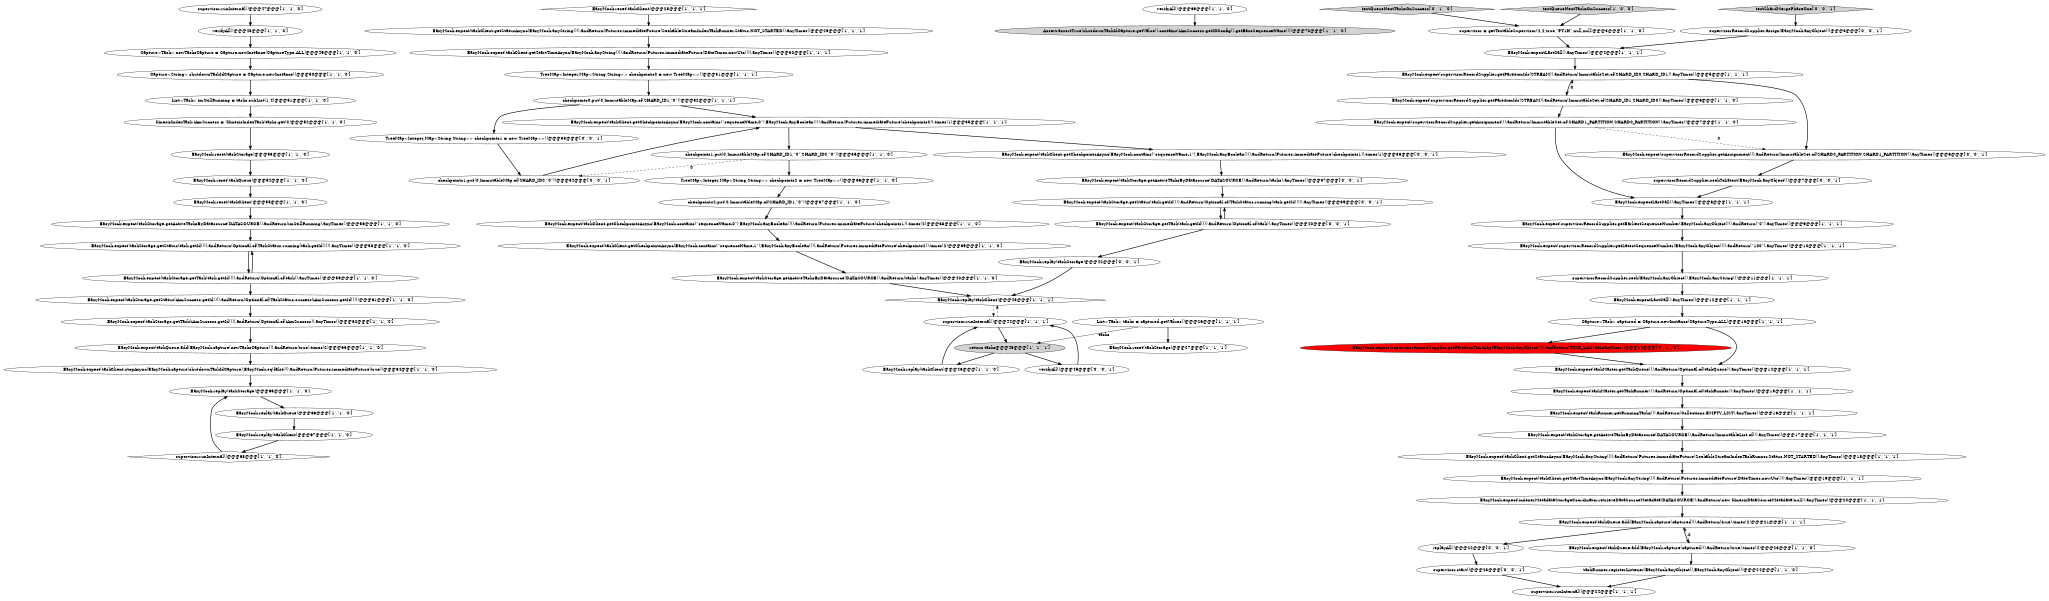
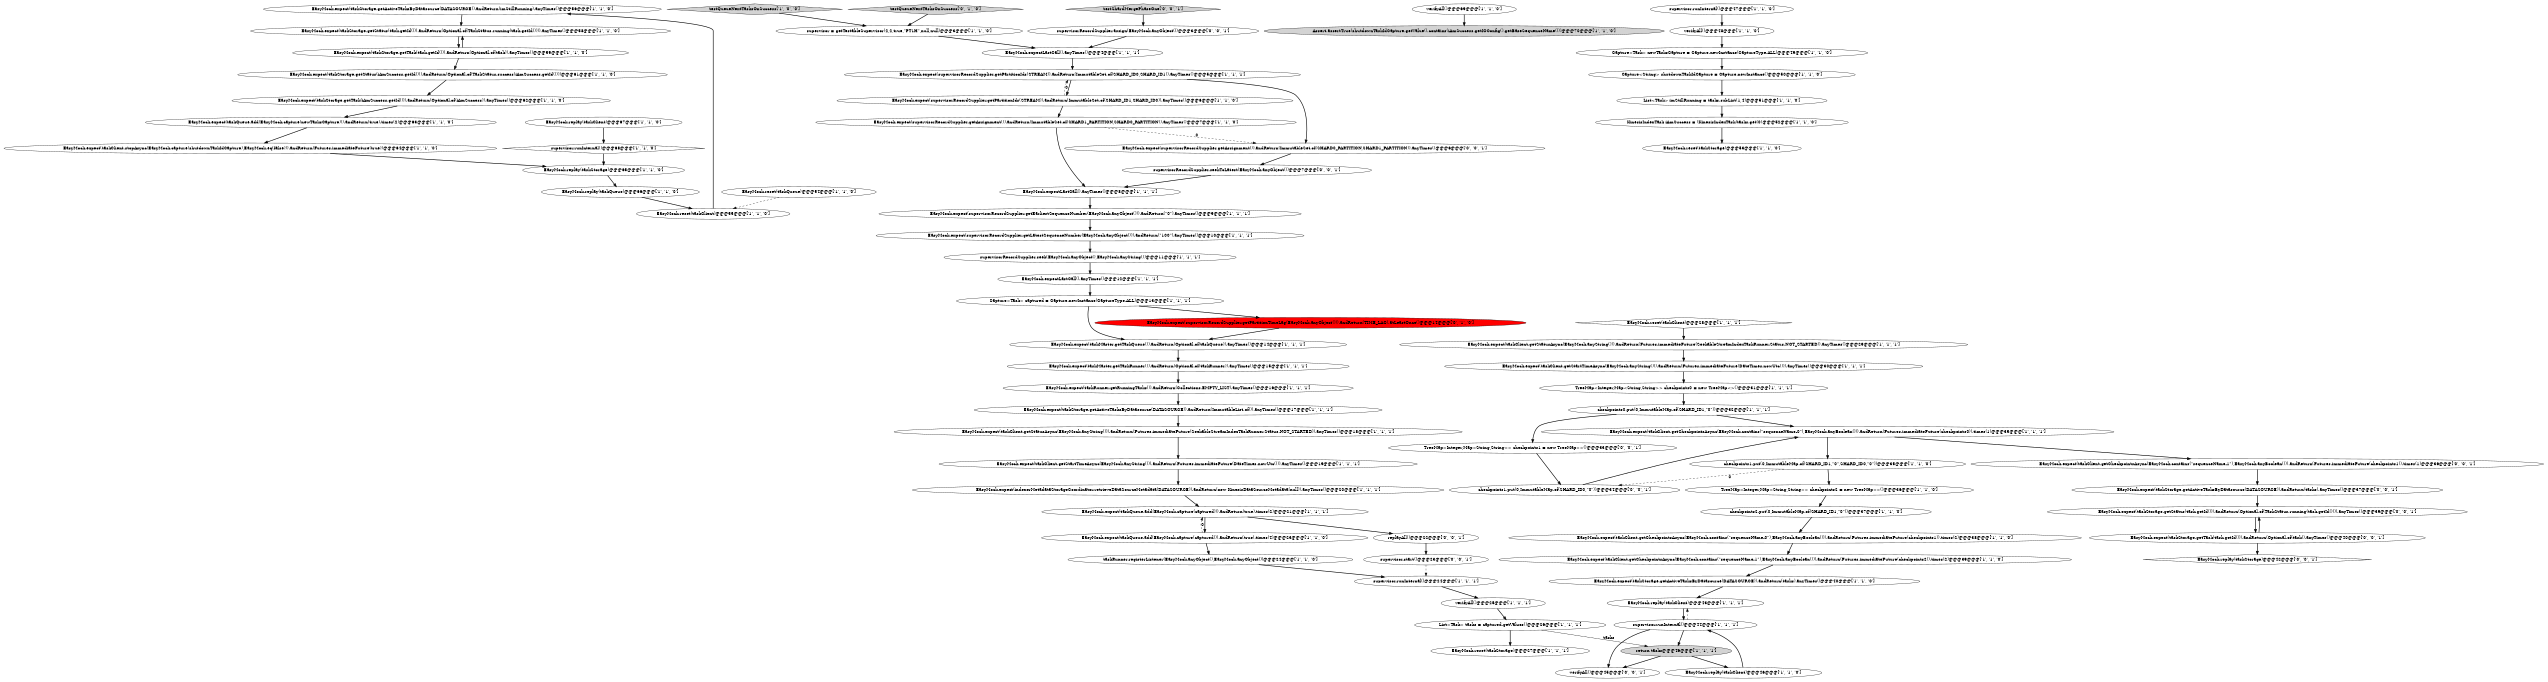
(250, 166) -> none
(250, 190) -> (758, 203)
(1079, 262) -> (2257, 560)
(1045, 284) -> none
(995, 300) -> (1685, 603)
(993, 309) -> (1683, 613)
(1075, 340) -> (1625, 640)
(294, 423) -> (665, 203)
(1530, 581) -> (1426, 569)
none -> (1493, 603)
